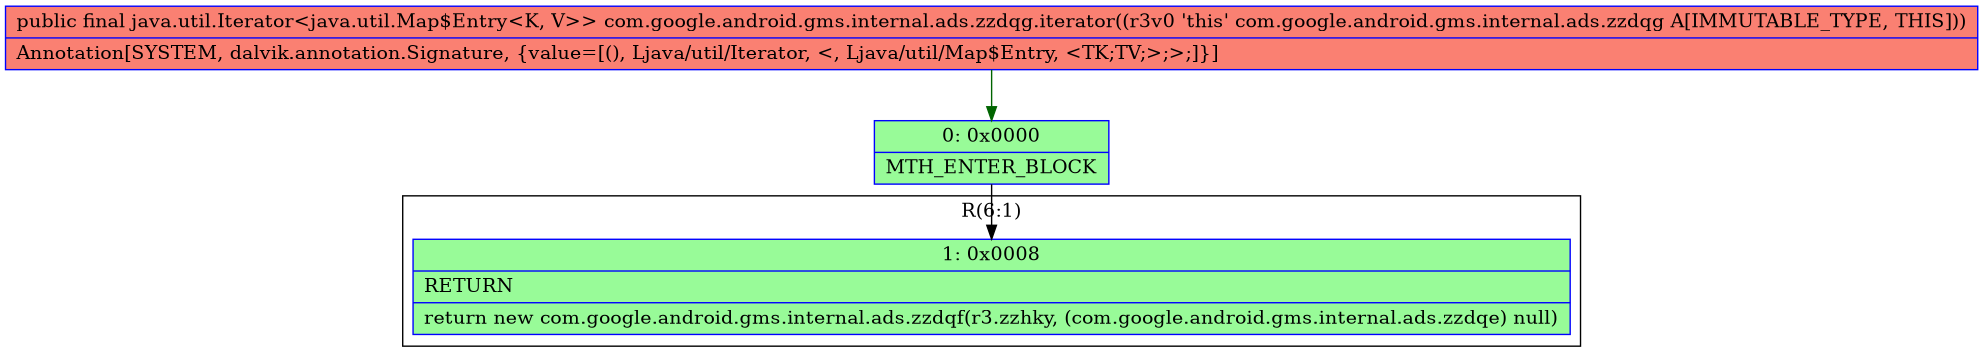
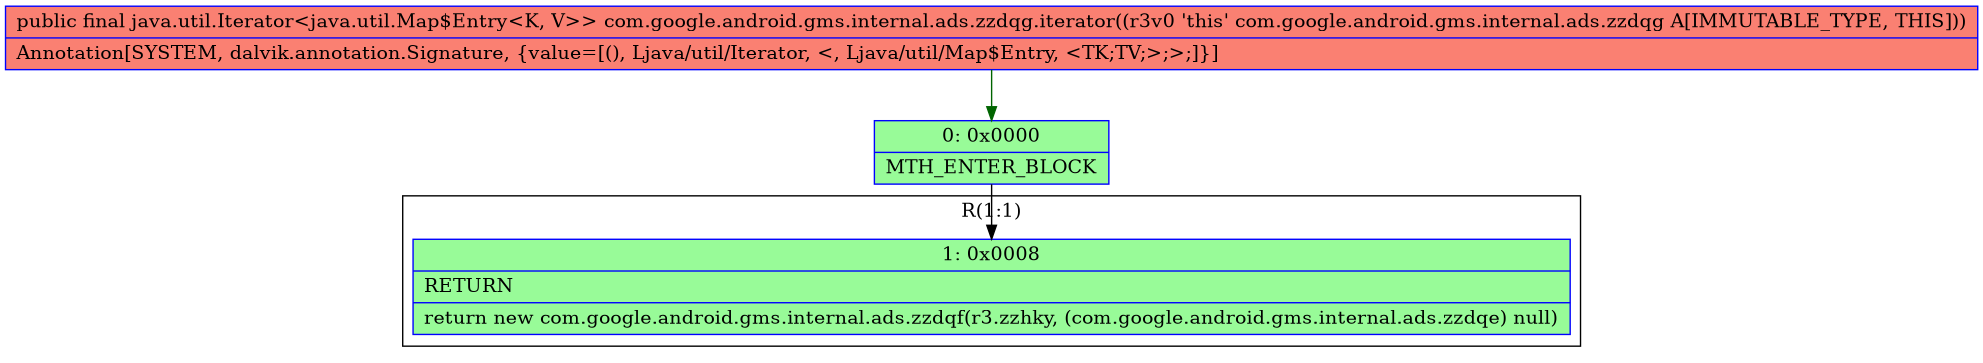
(992, 212) -> (992, 212)
